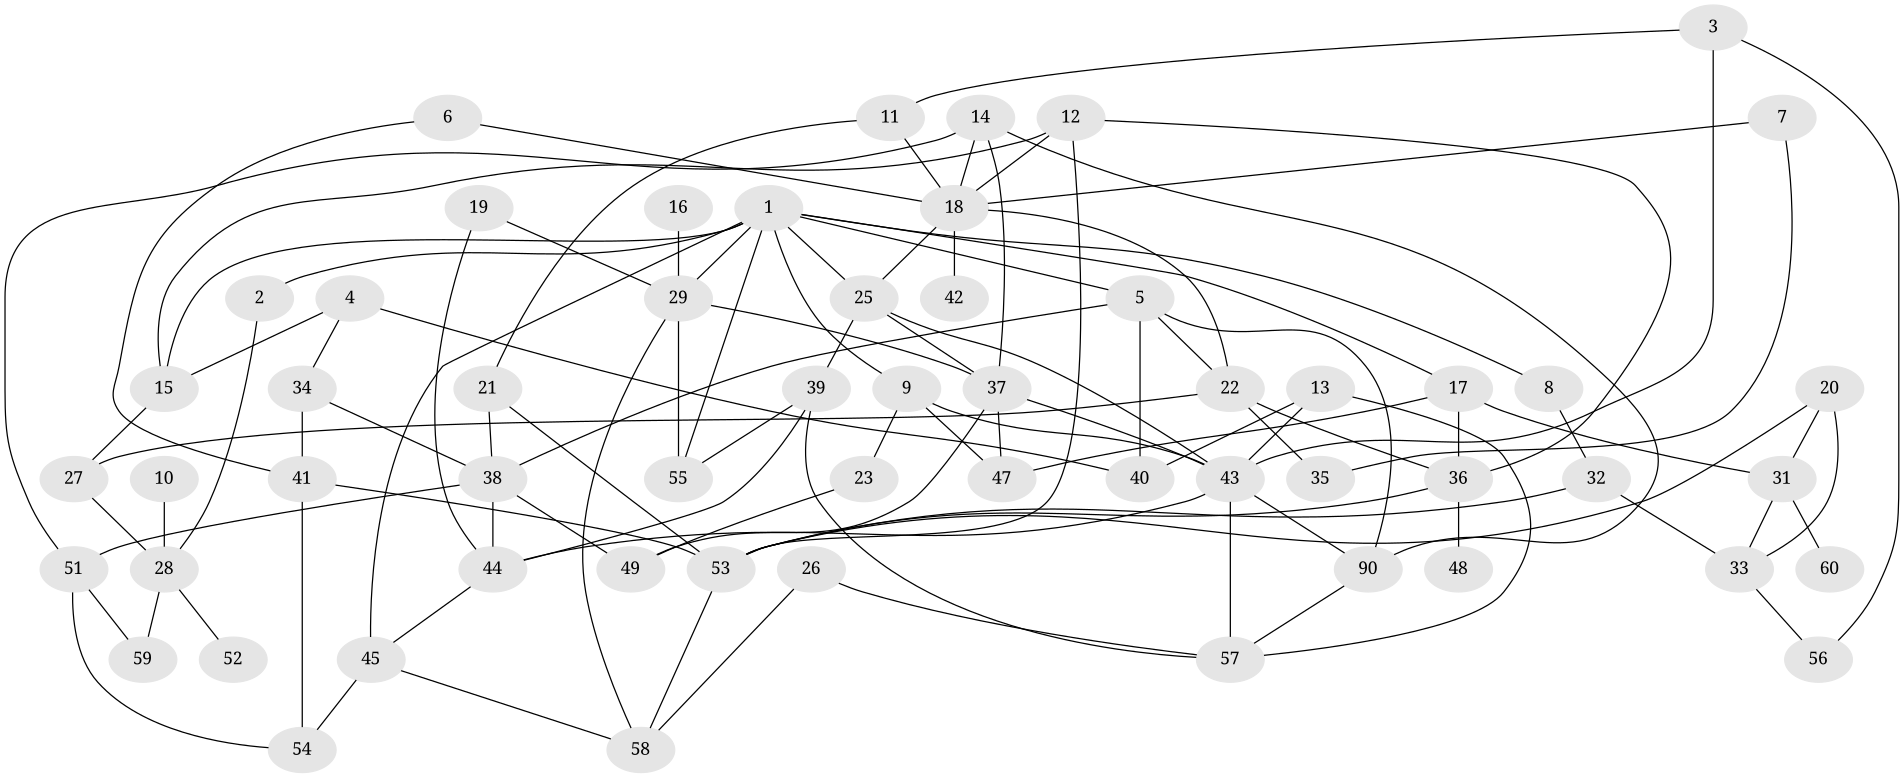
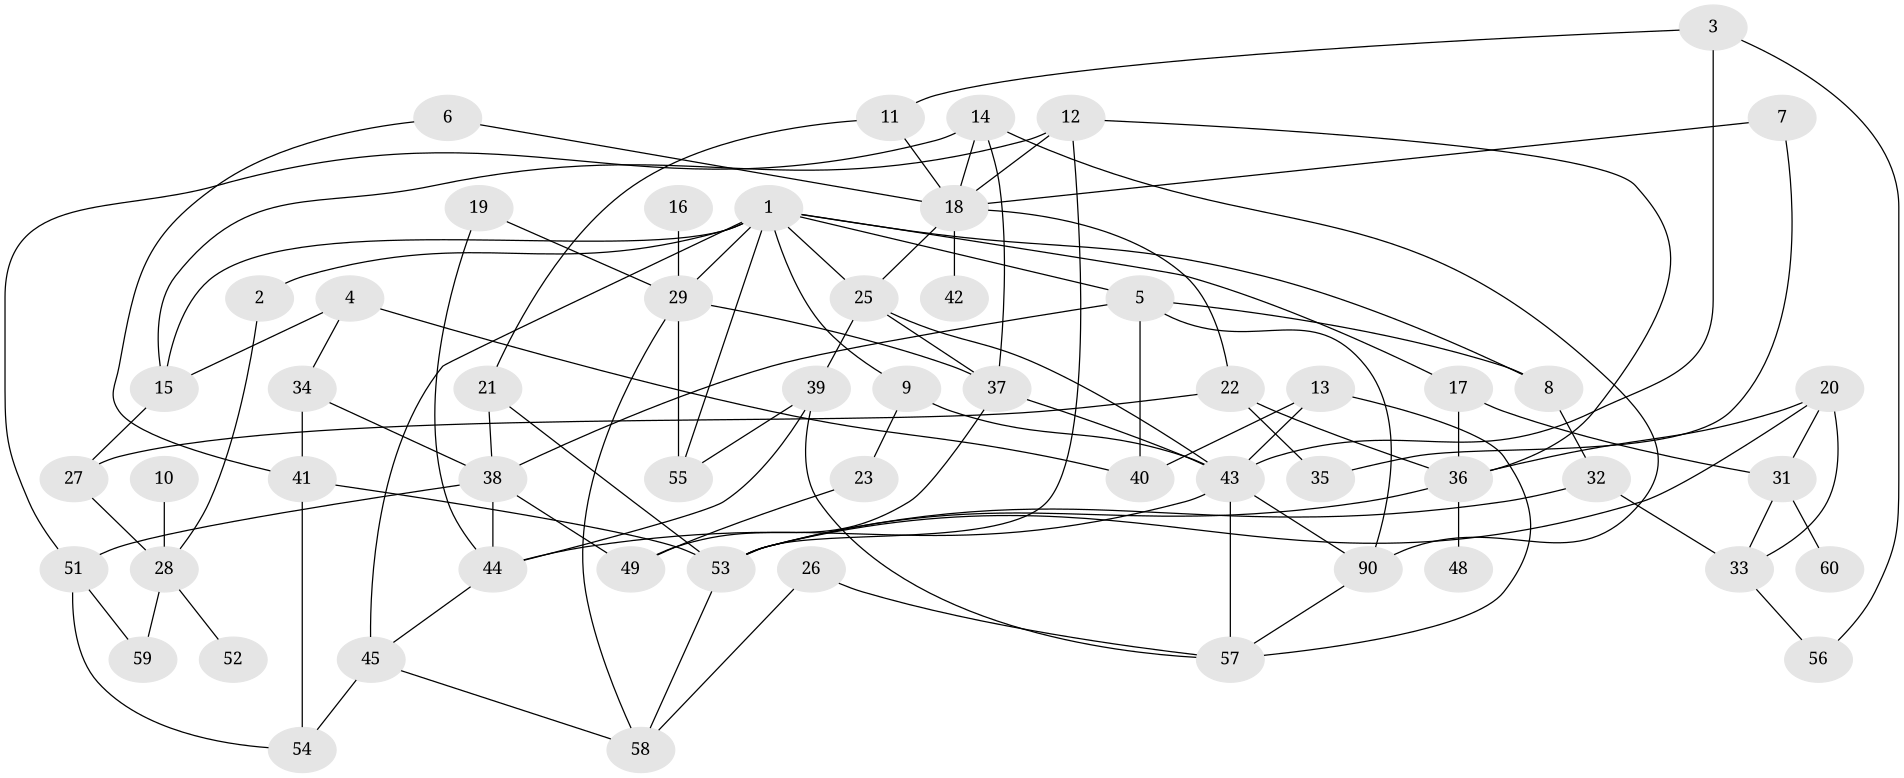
(1185, 344) -> (1359, 330)
none -> (1726, 426)
(1002, 479) -> none
